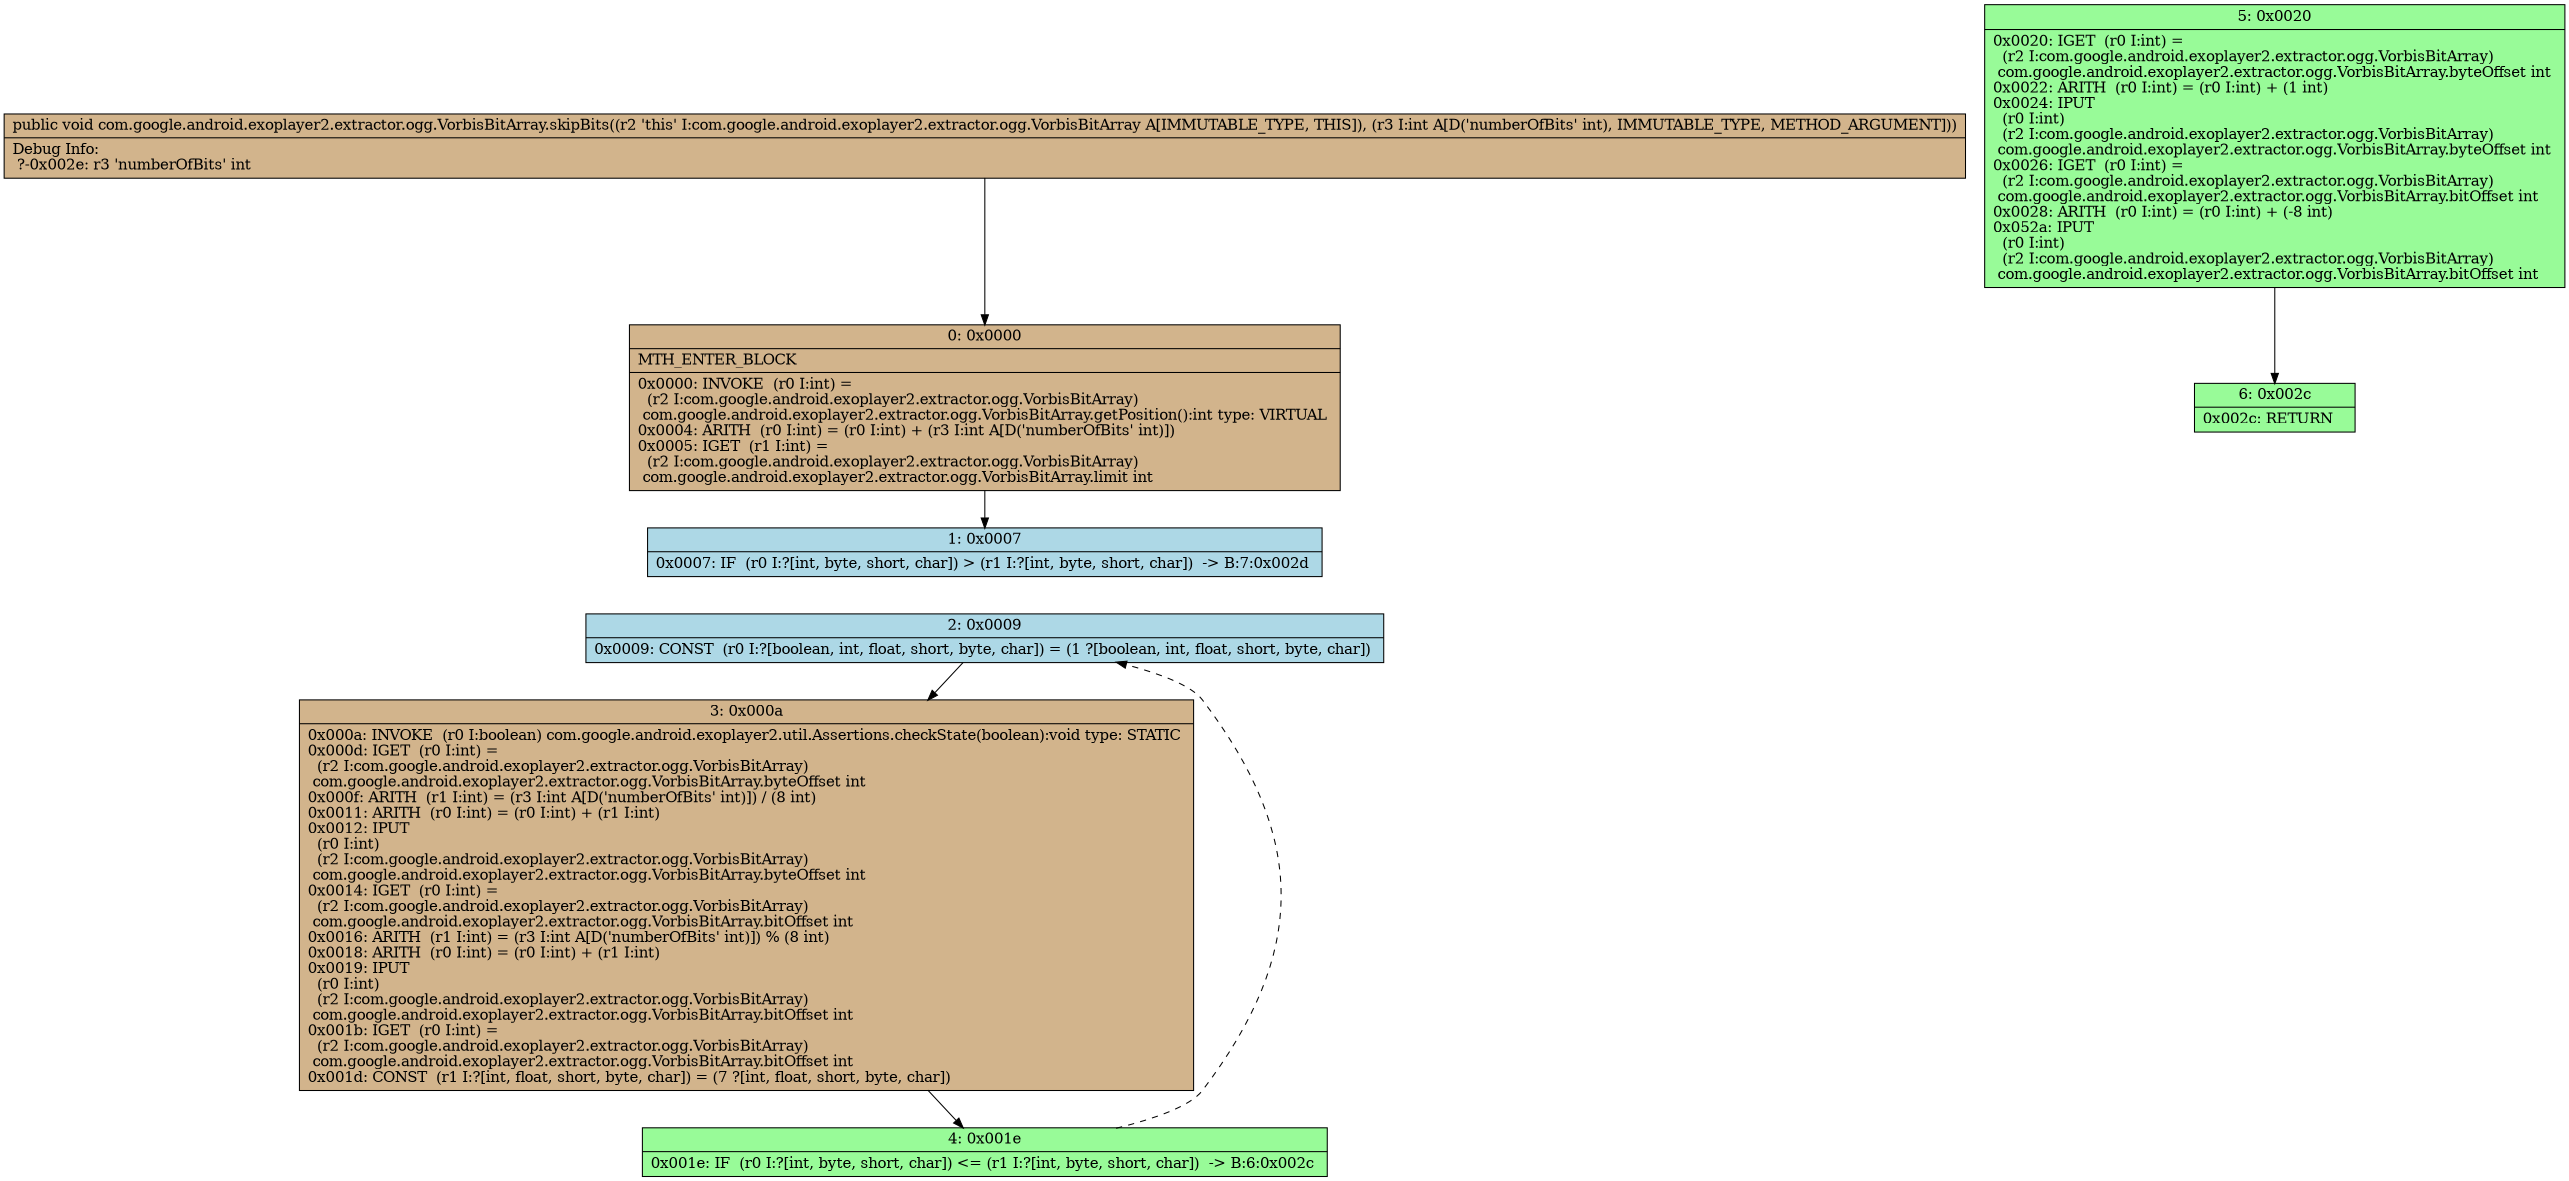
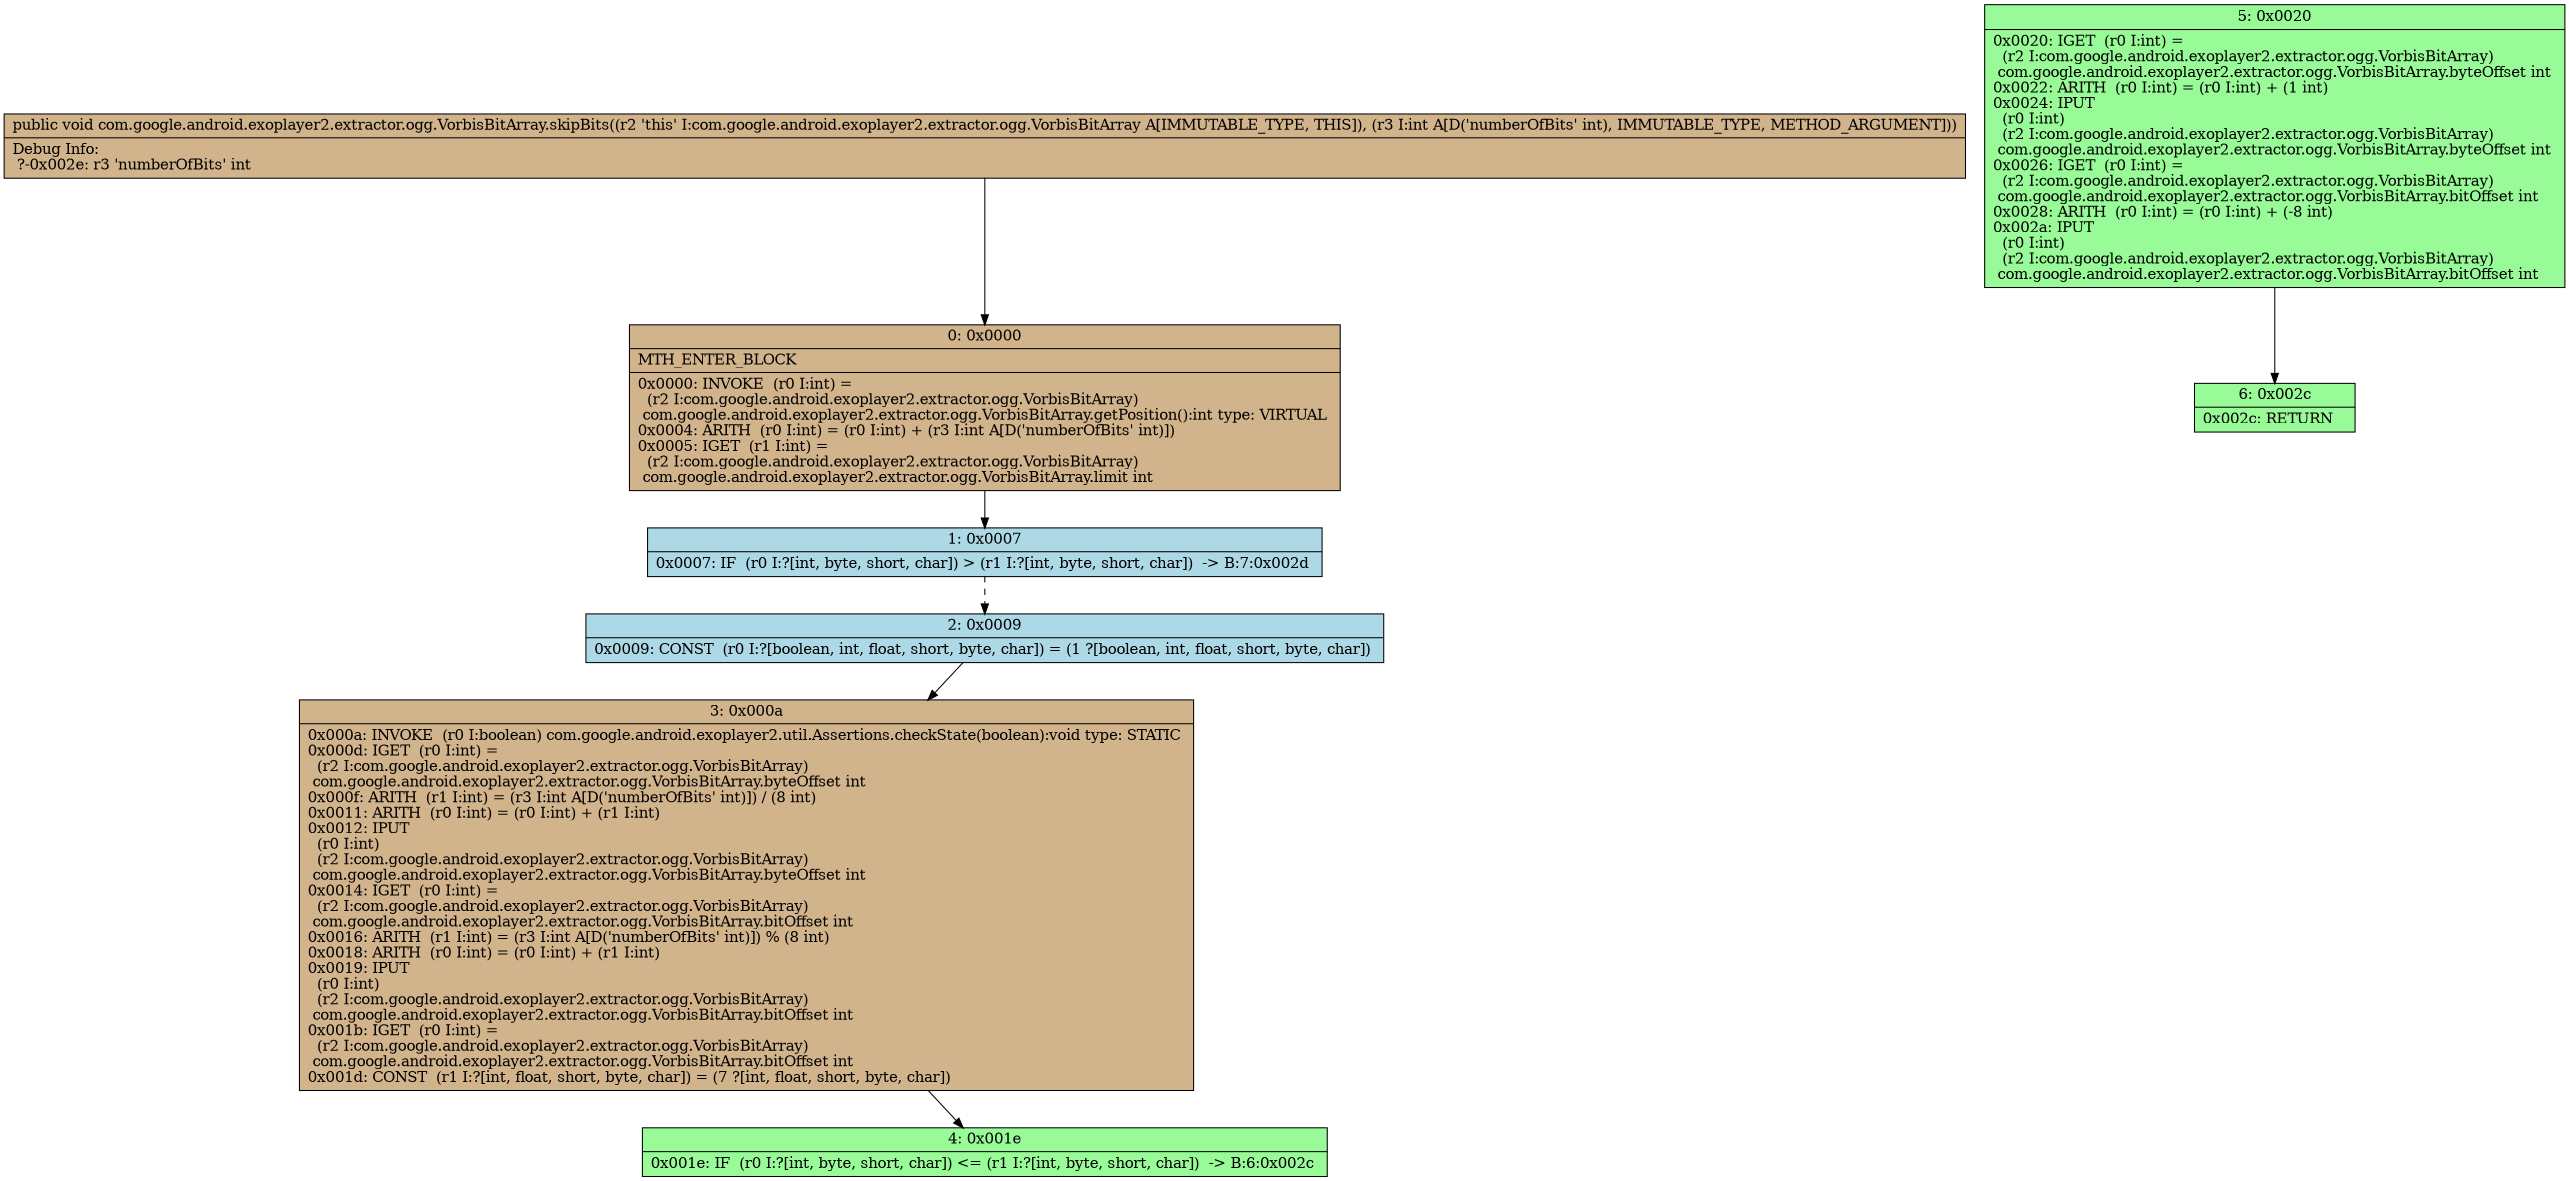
(2048, 228) -> (2048, 228)
(1281, 901) -> (985, 590)
